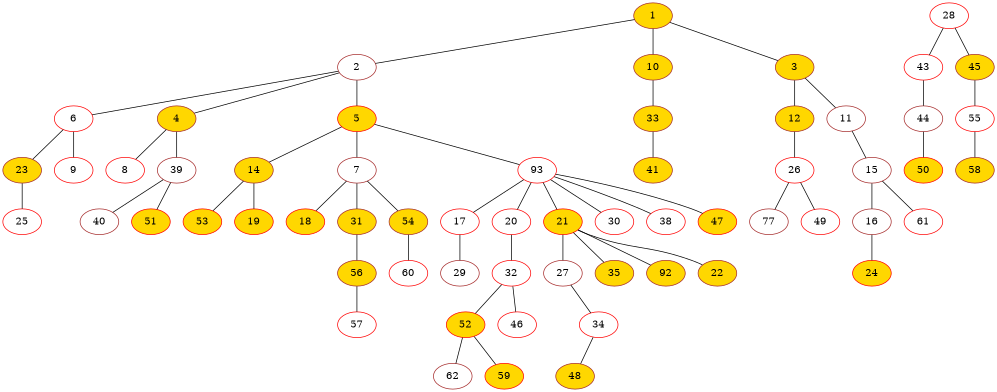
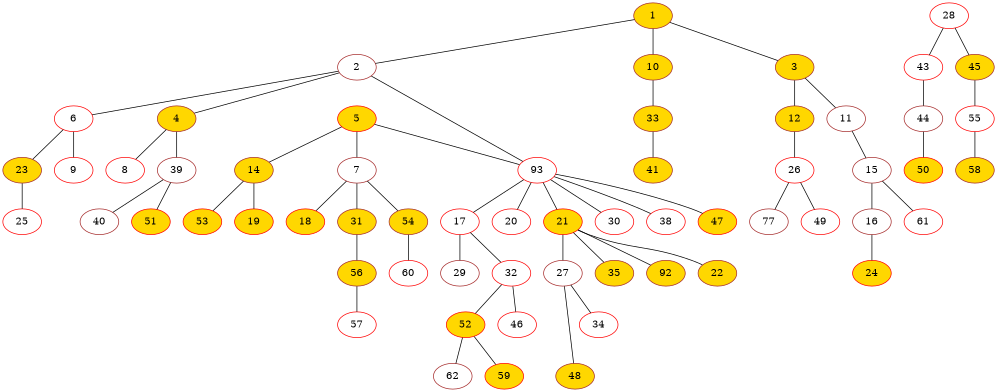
(357, 93) -> (447, 119)
(511, 248) -> (486, 247)
(587, 351) -> (569, 325)
